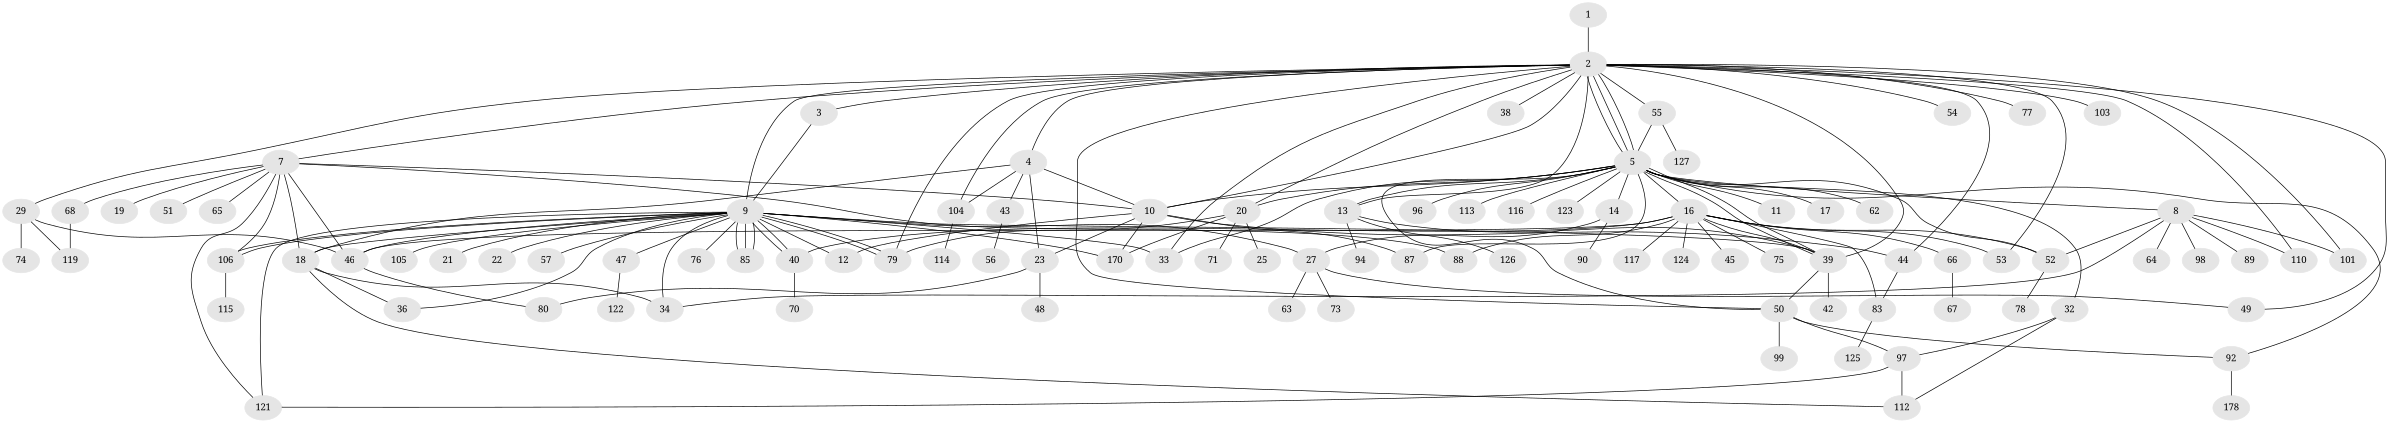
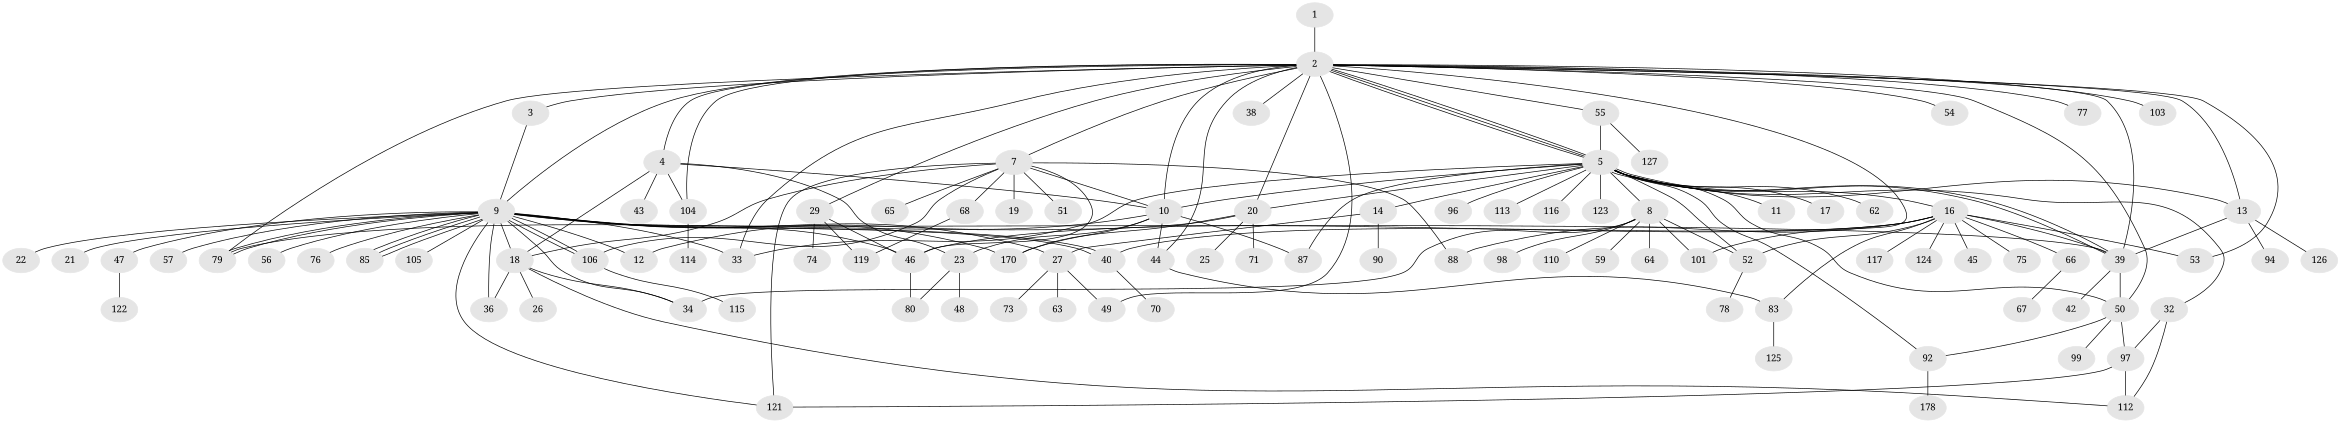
(2072, 91) -> none
(996, 242) -> (383, 227)
(2250, 261) -> (1601, 261)
none -> (538, 310)
